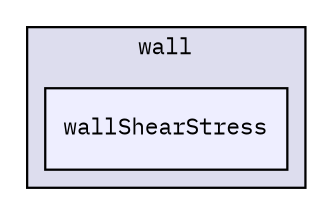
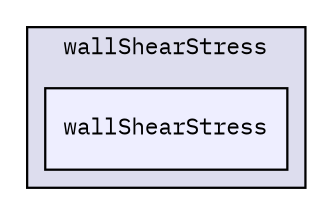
(166, 49) -> (166, 49)
